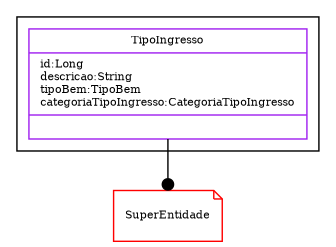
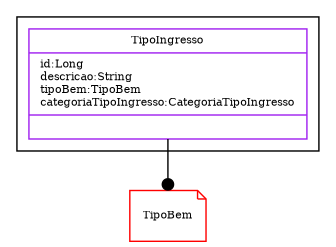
(168, 216) -> (168, 216)
